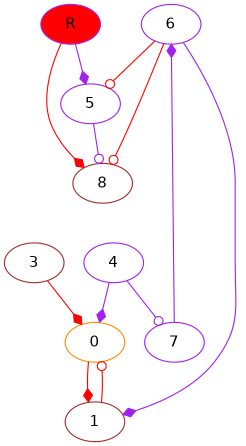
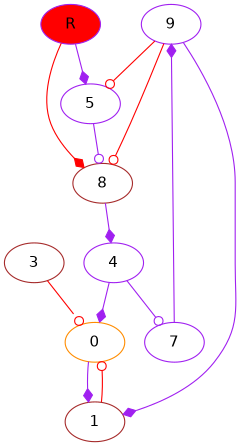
(171, 24) -> (171, 24)
none -> (107, 216)
(60, 297) -> (60, 297)
(88, 375) -> (88, 375)
